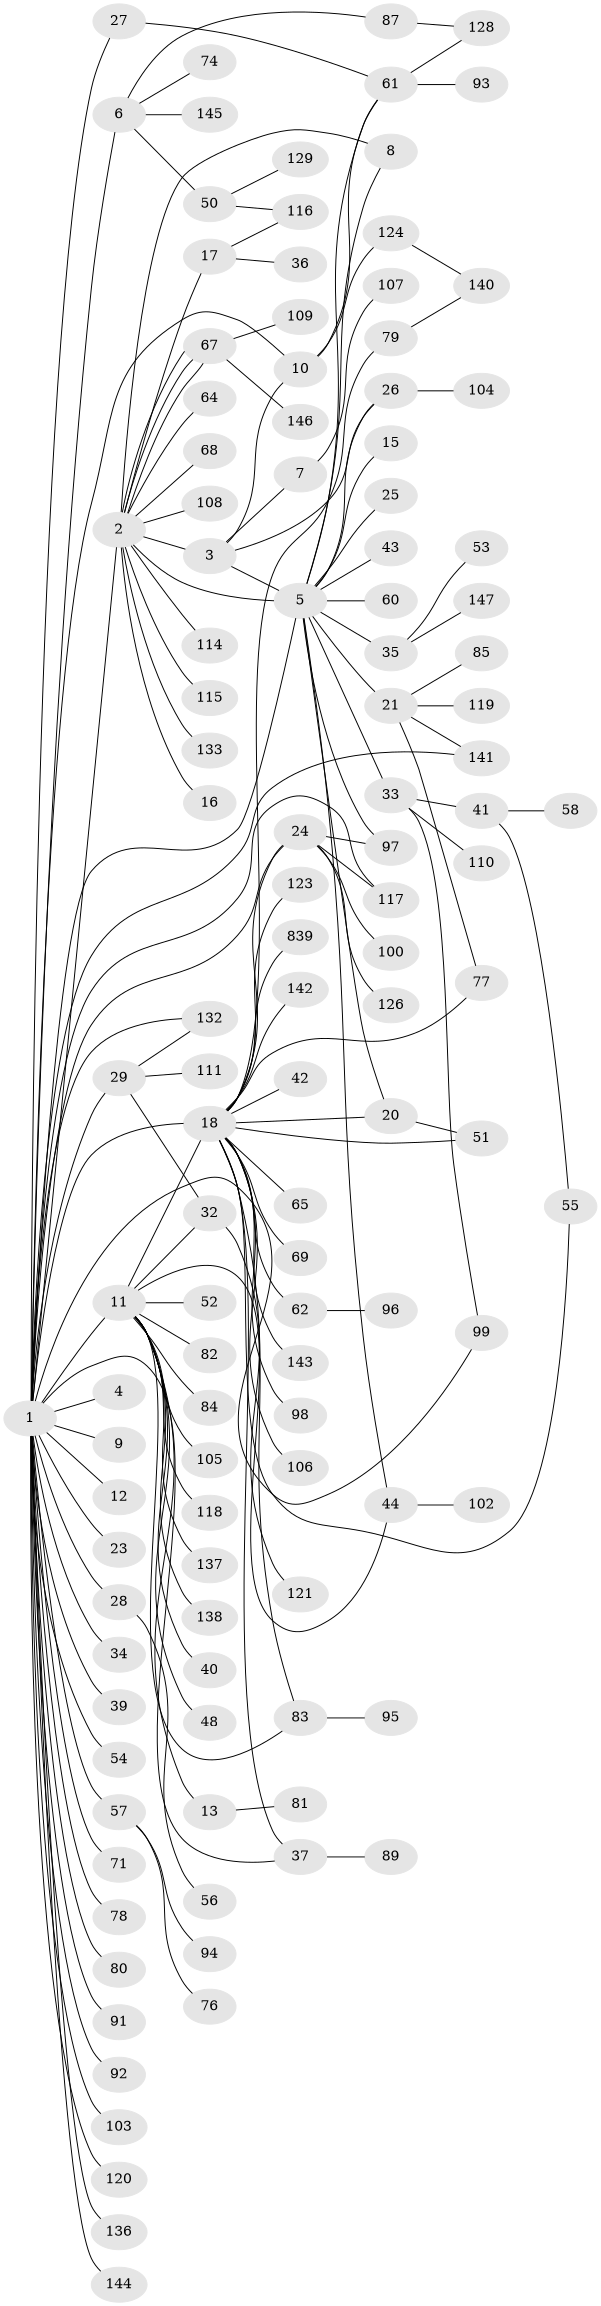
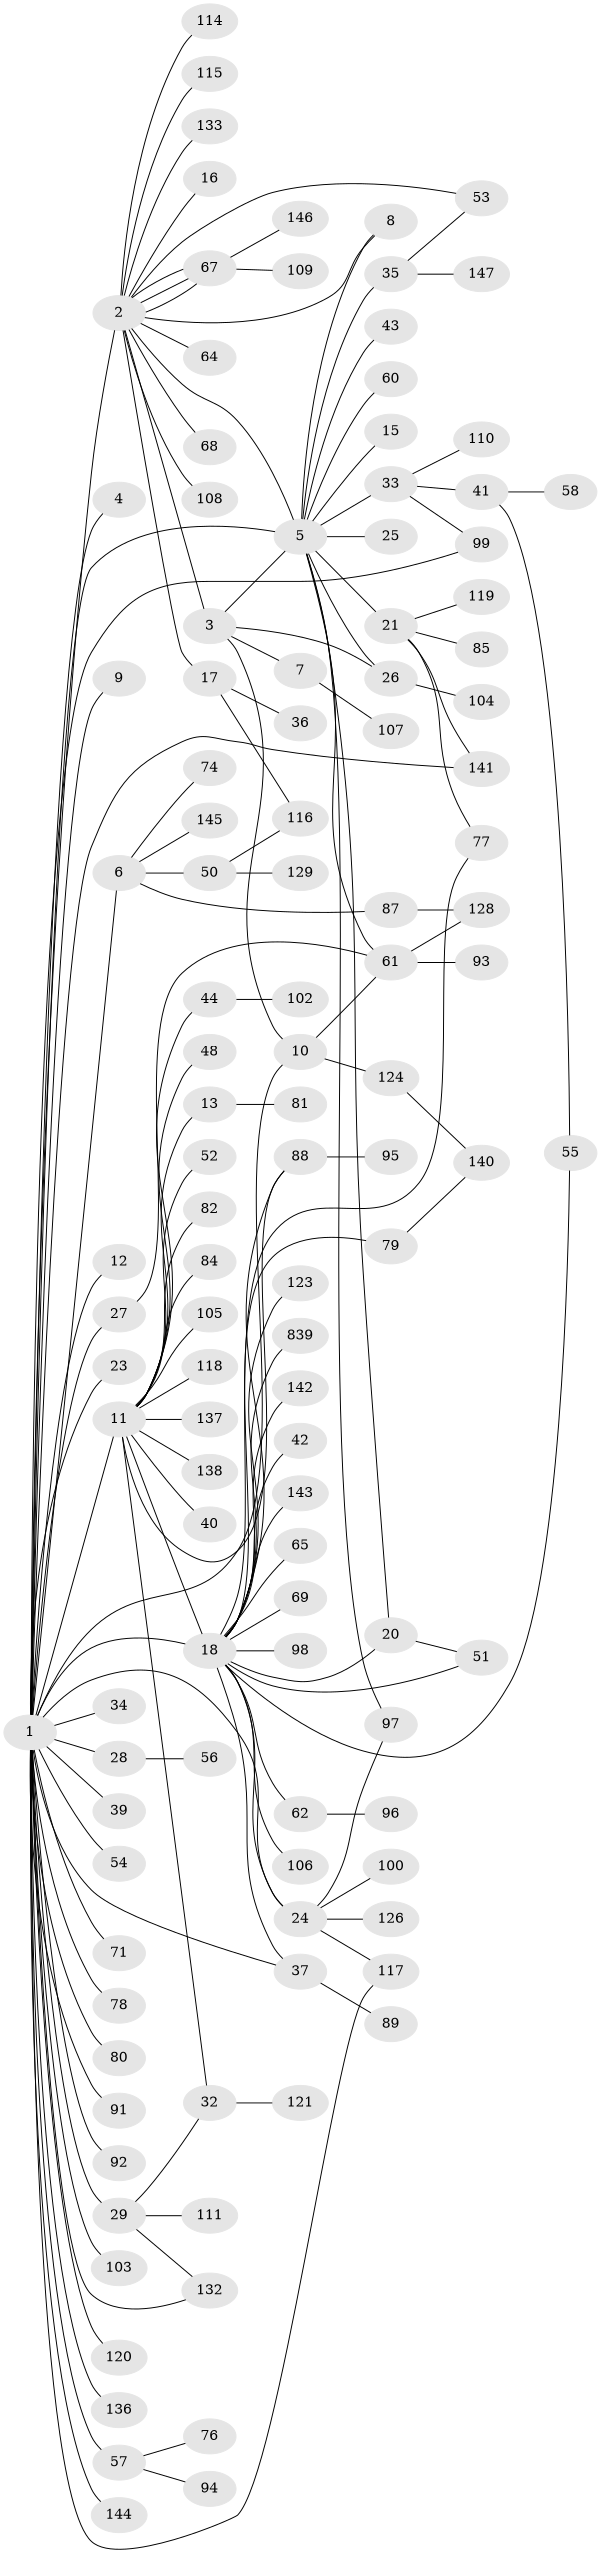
none -> (276, 192)
(344, 1053) -> none
(300, 1718) -> (300, 1157)
